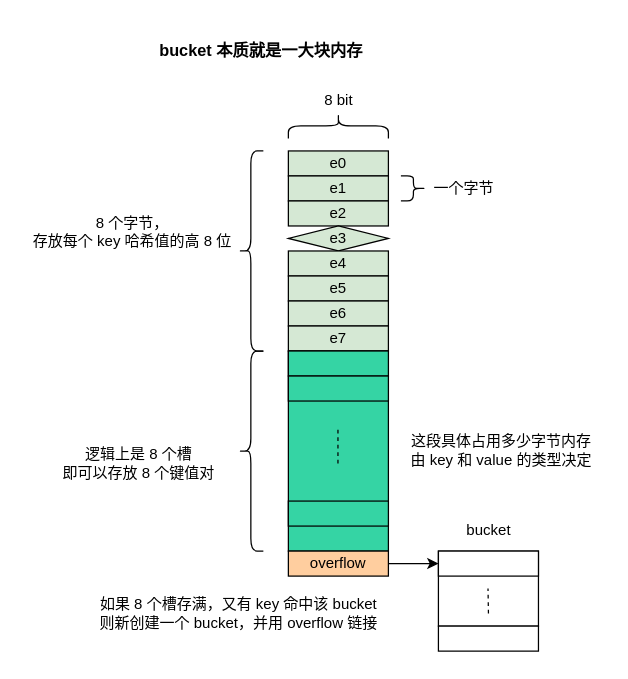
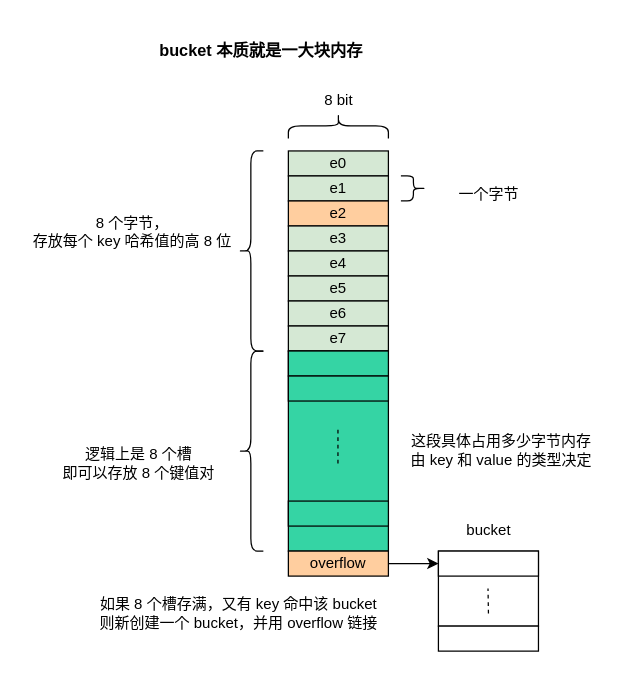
(463, 188) -> (488, 195)
(338, 213) -> (338, 213)
(338, 238) -> (338, 238)
